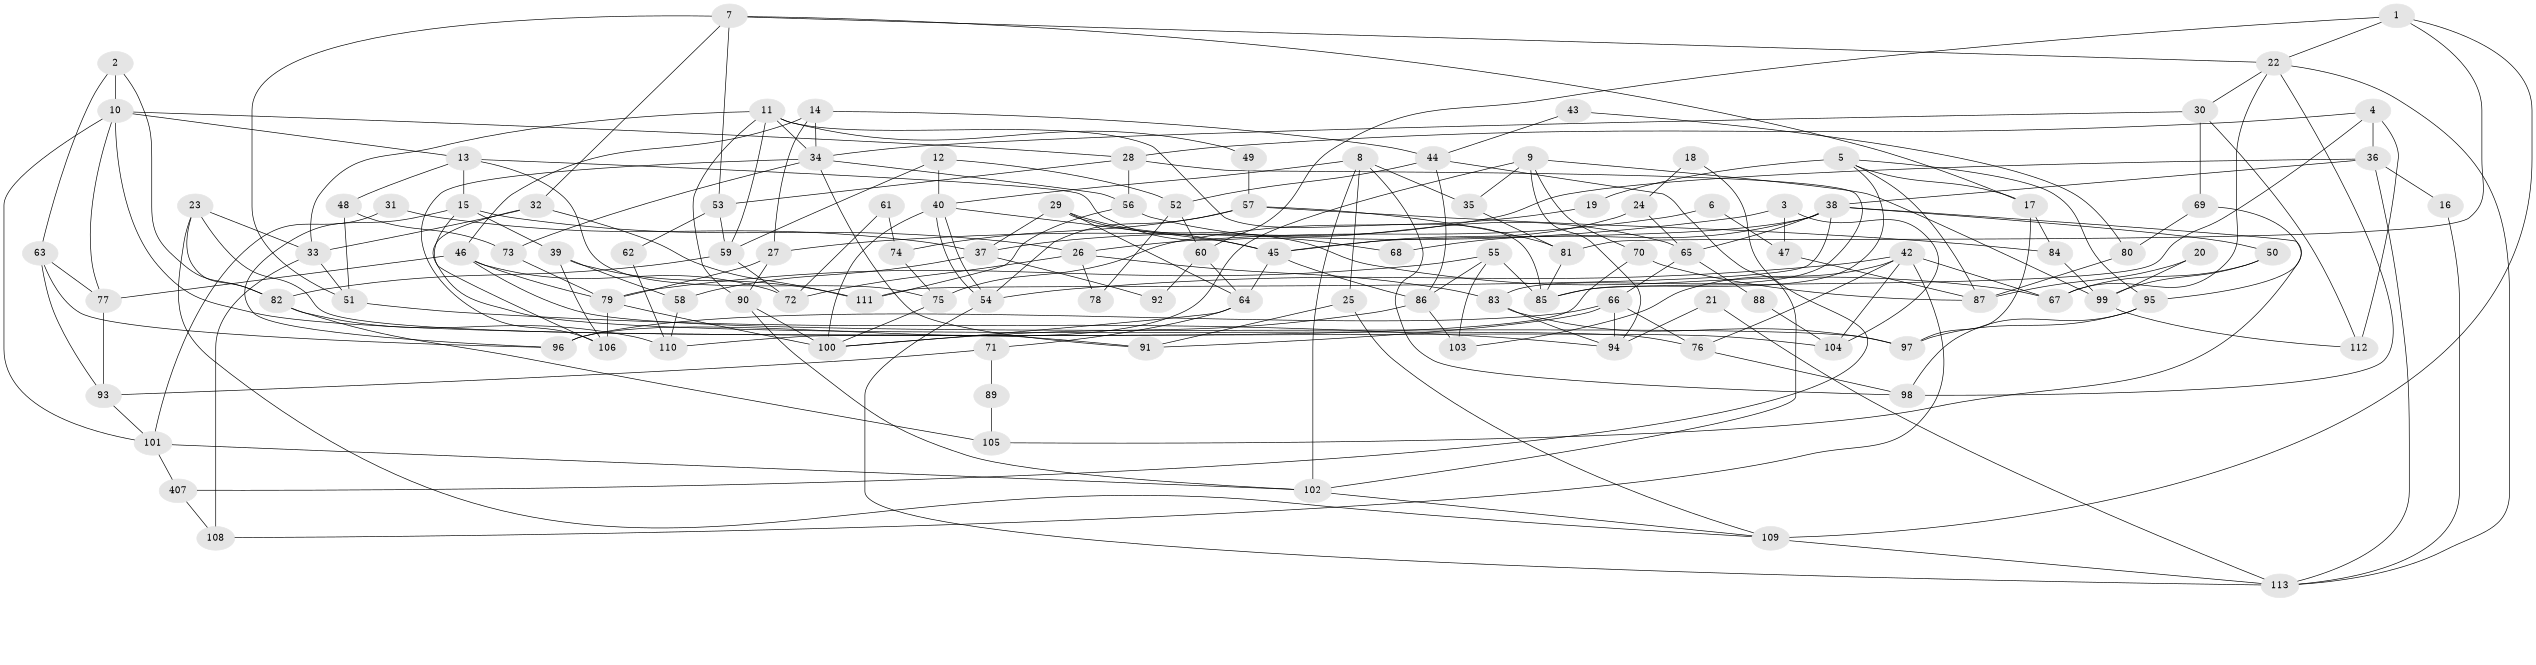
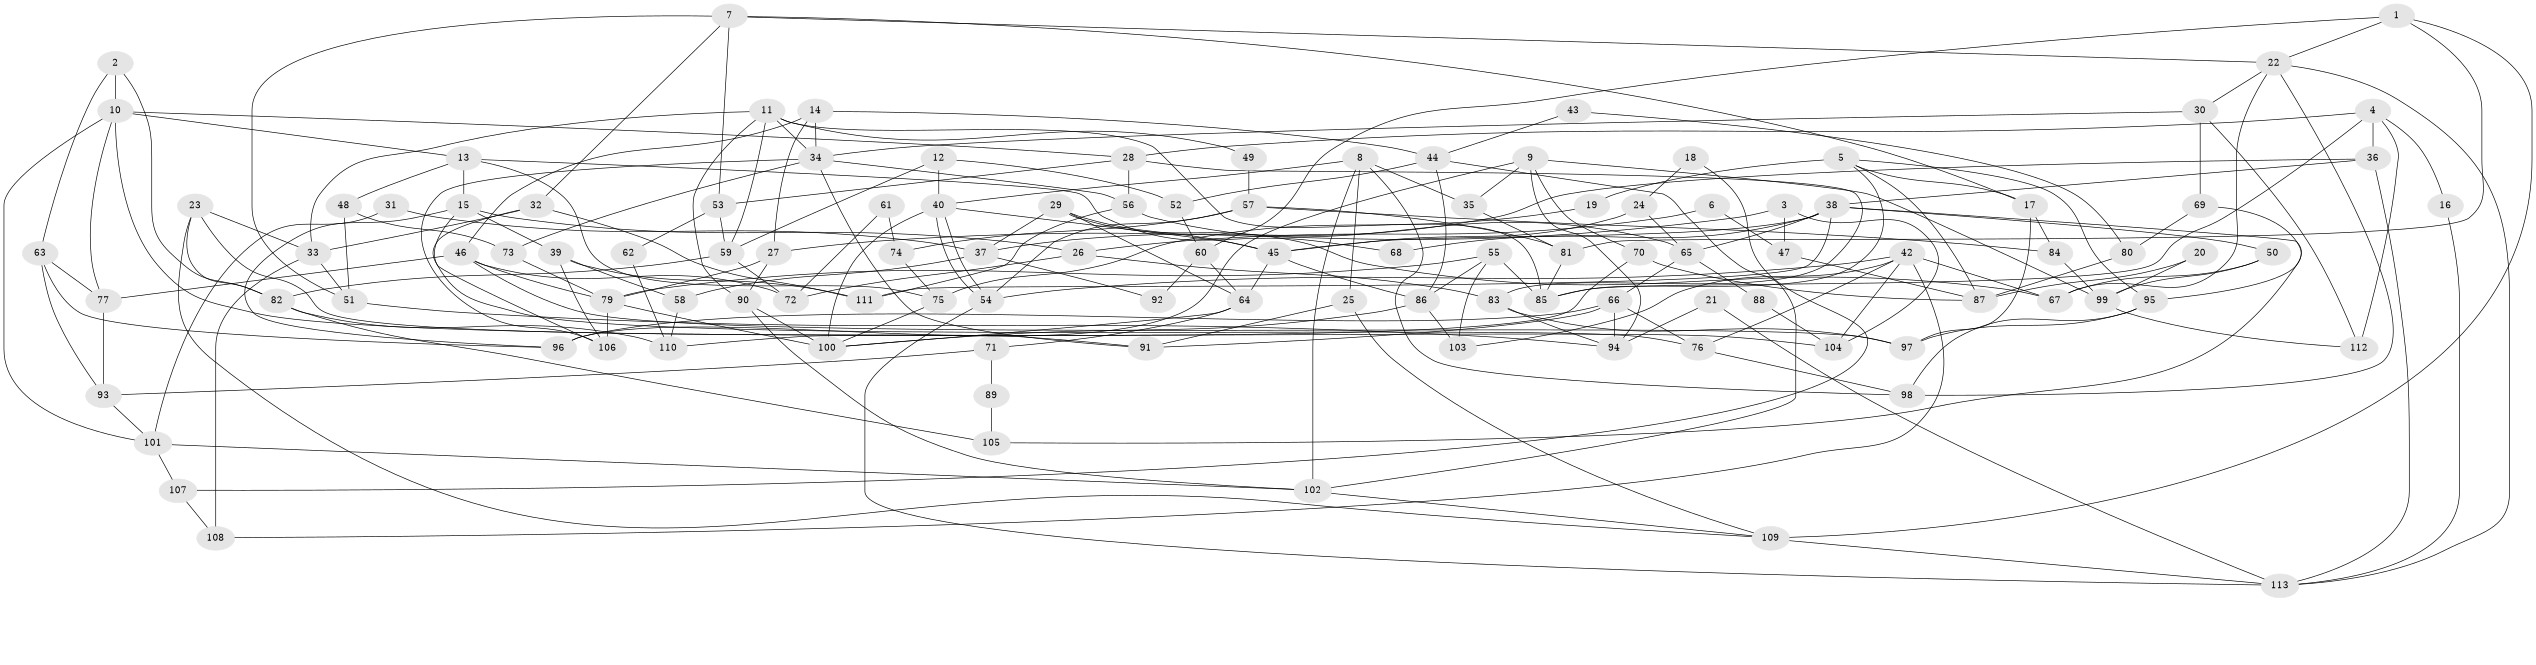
(2409, 182) -> (2422, 151)
(1096, 301) -> none
(178, 491) -> (178, 491)
